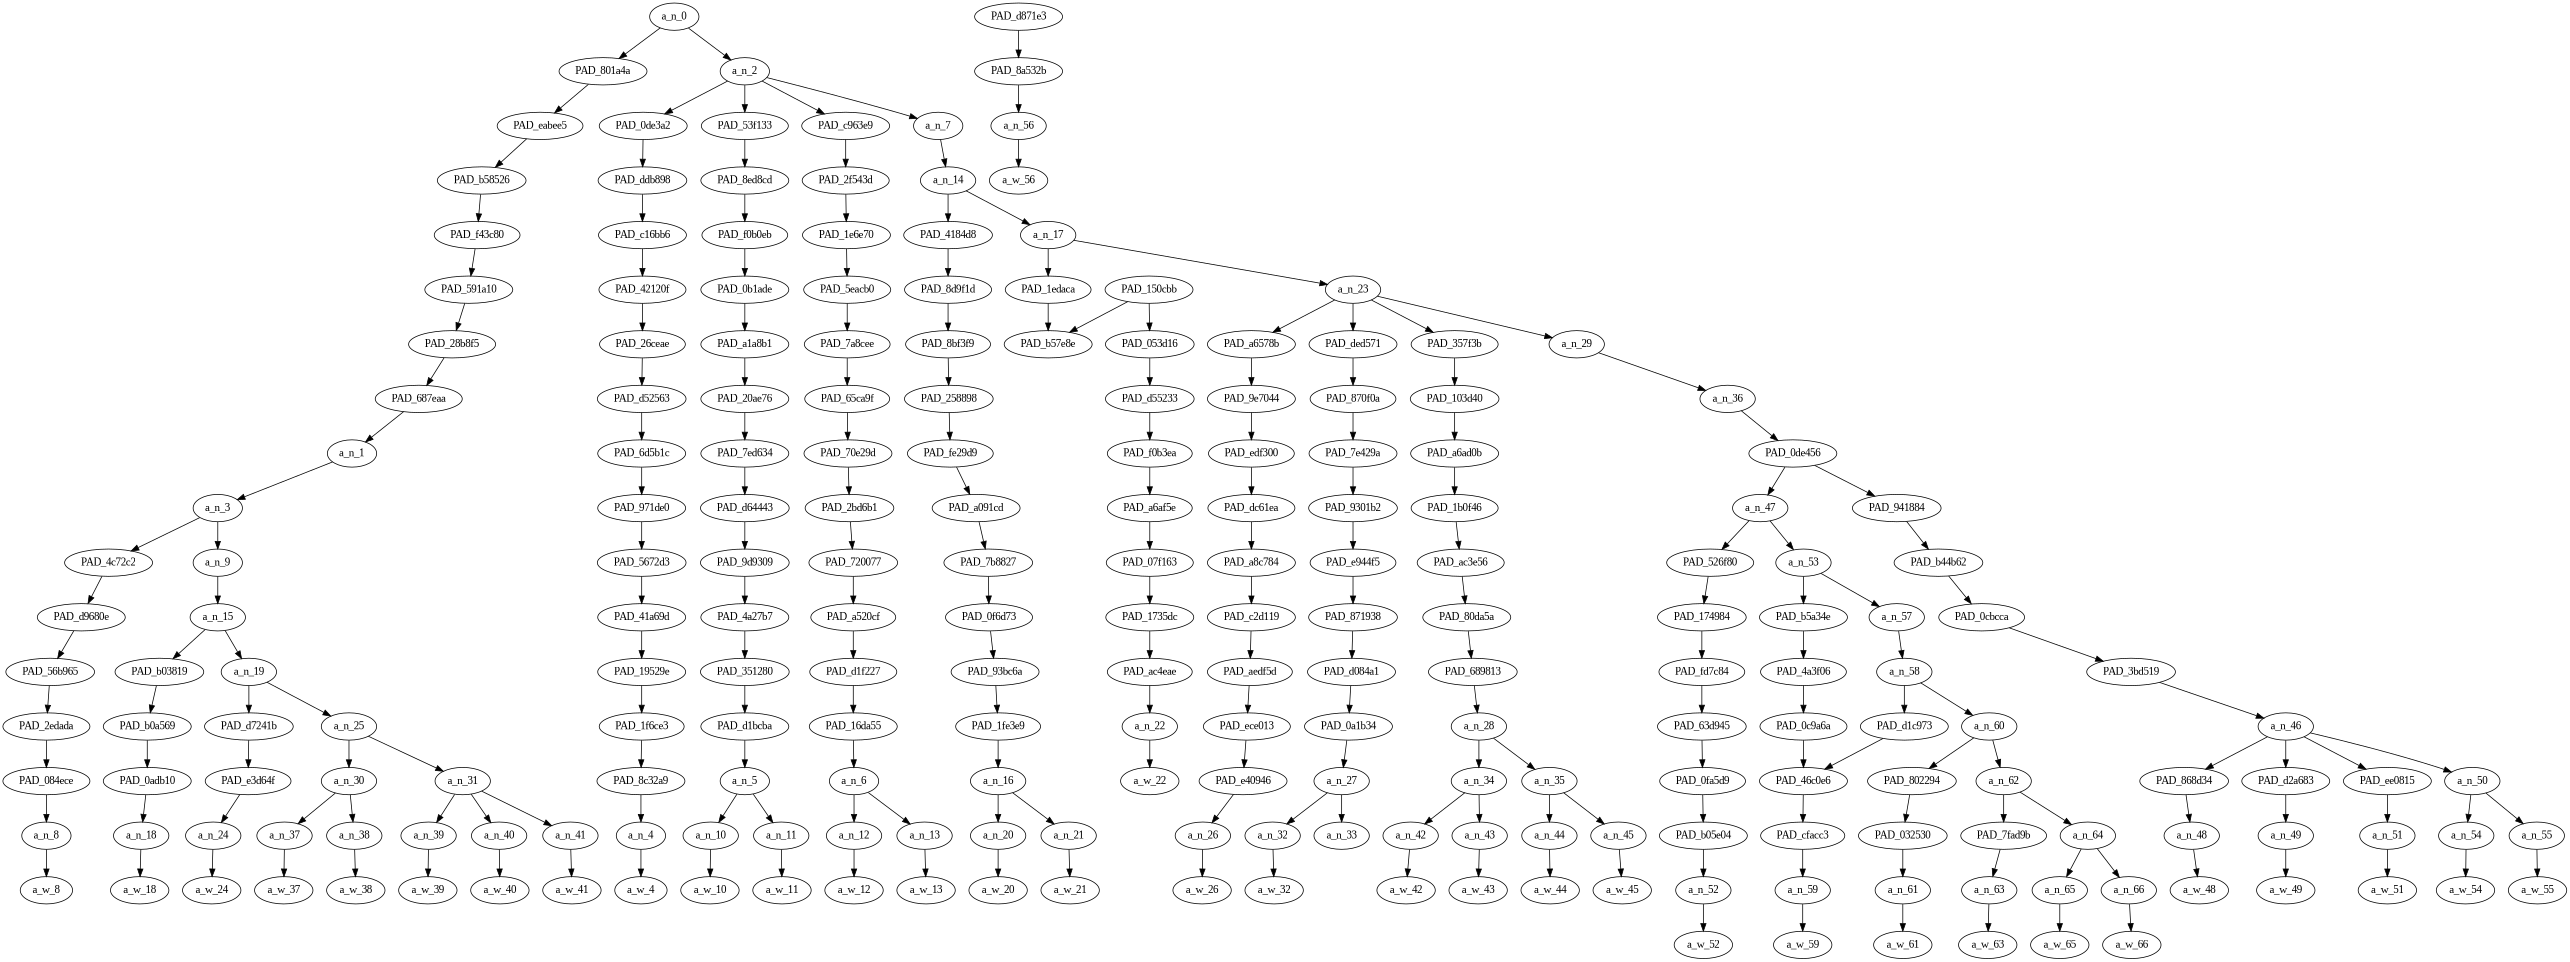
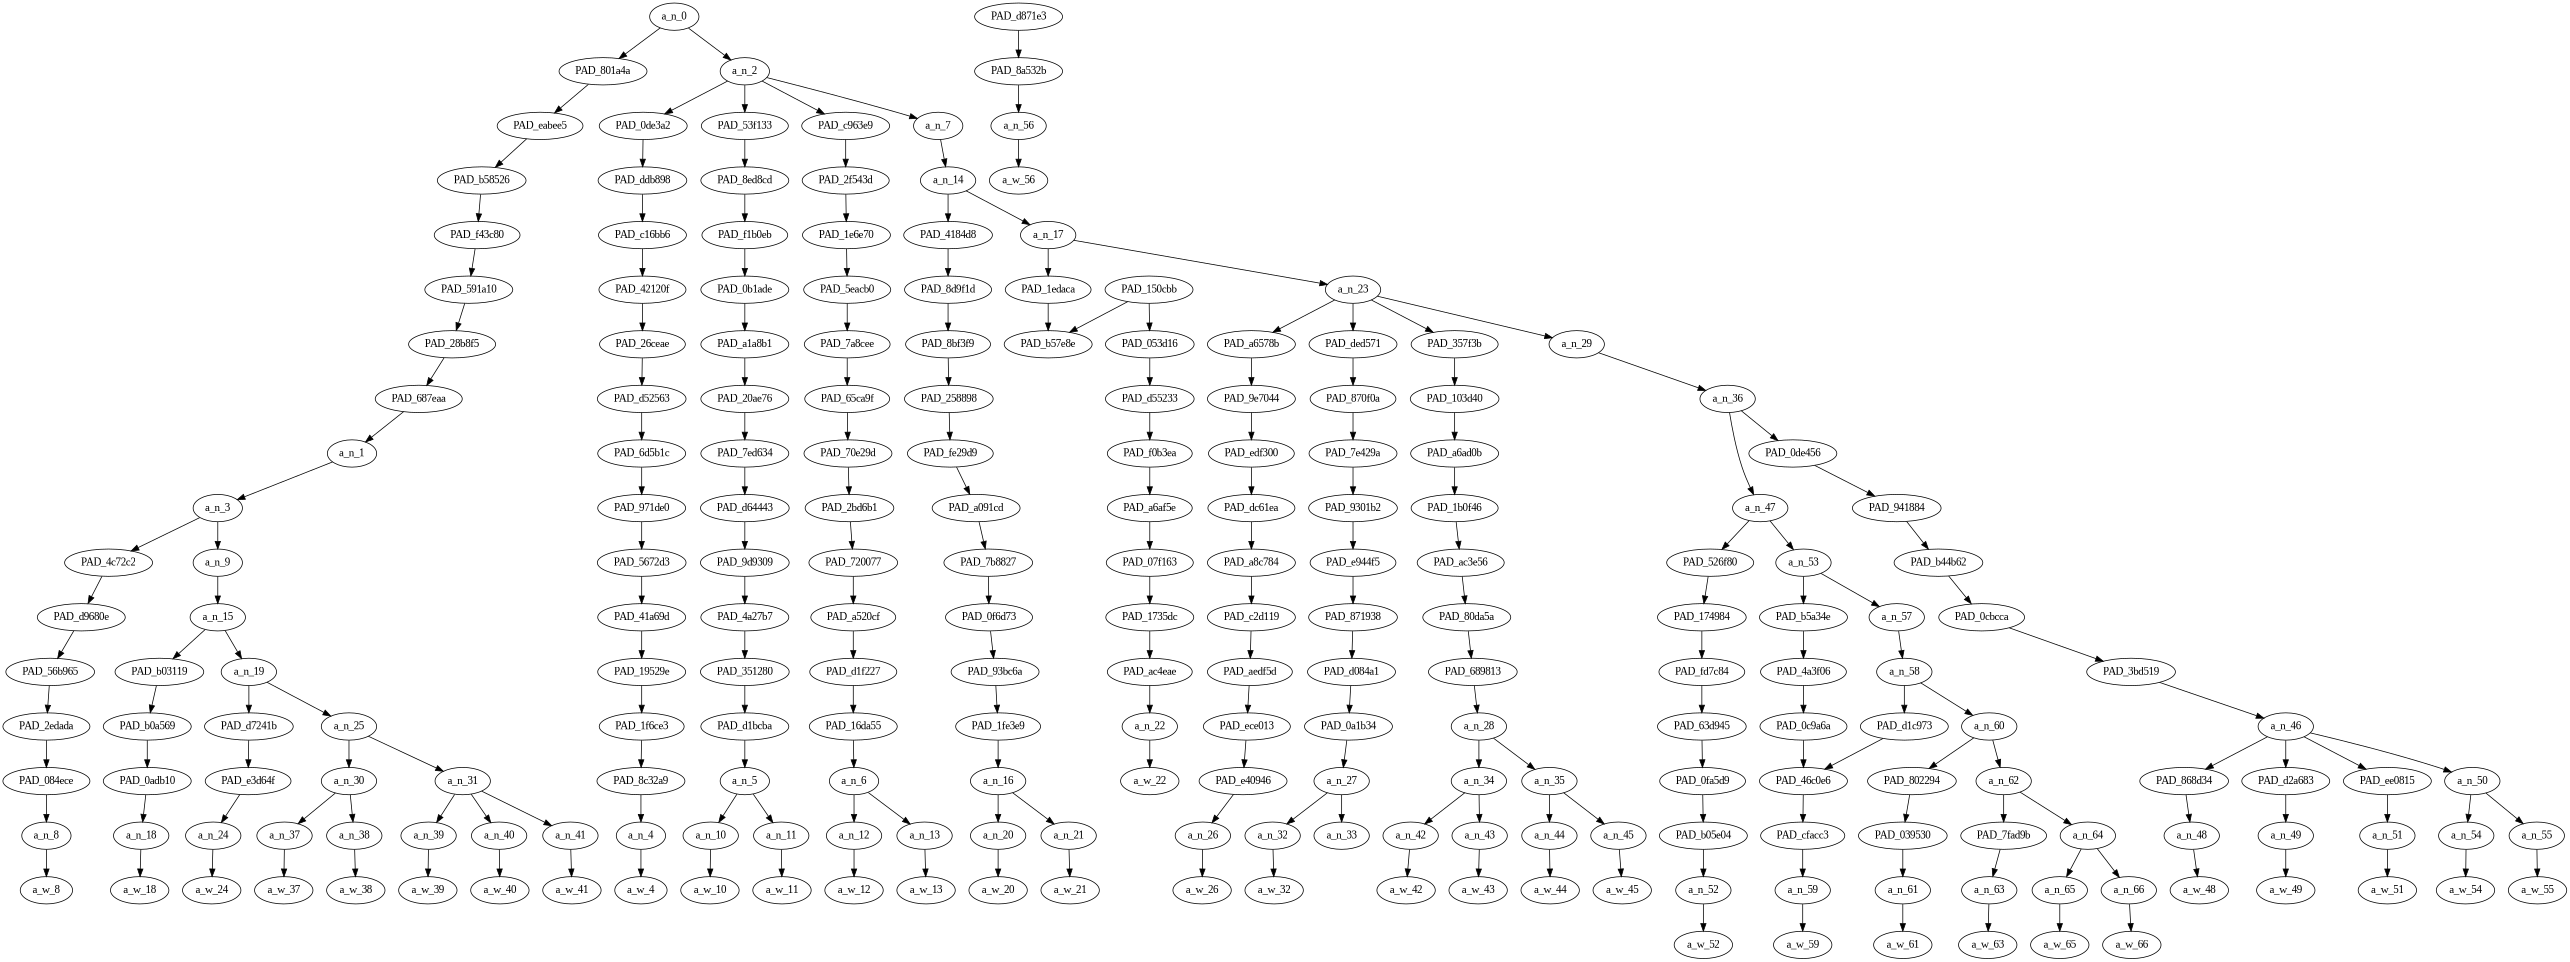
(745, 235) -> (745, 235)
(1778, 478) -> (1737, 451)
(159, 672) -> (159, 672)
(1903, 836) -> (1903, 836)
